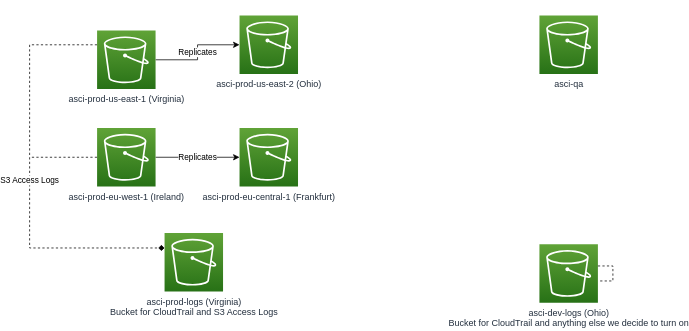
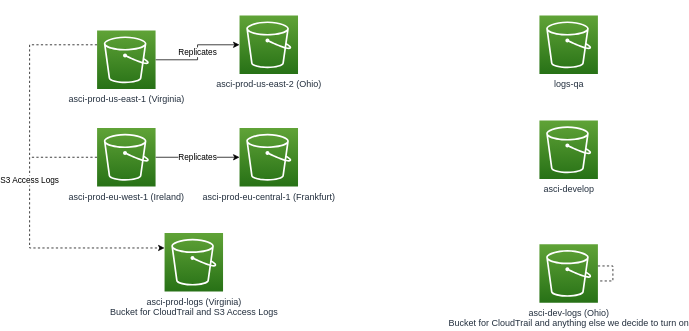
(569, 85) -> (569, 85)
none -> (569, 150)
(157, 248) -> (158, 248)
